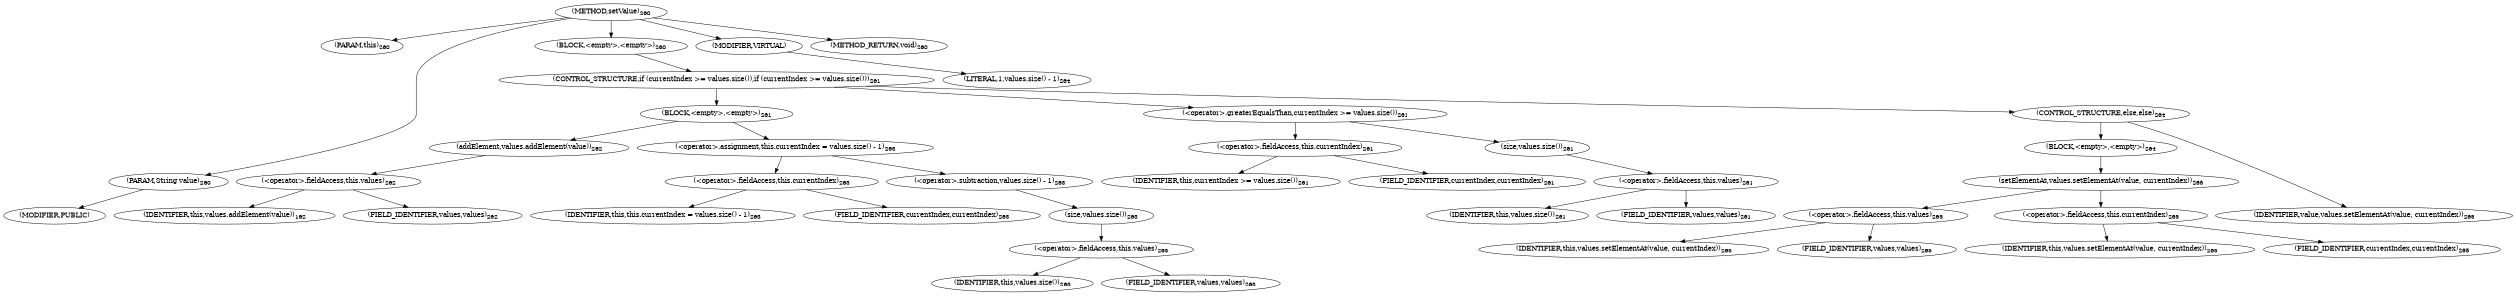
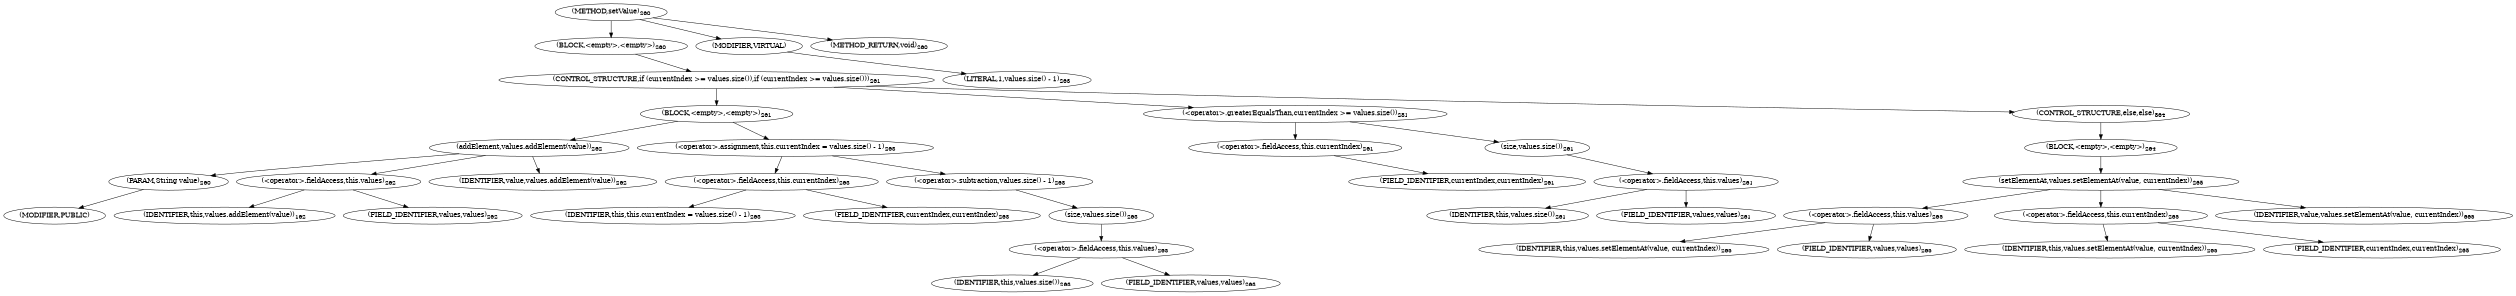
(362, 46) -> none
(1065, 79) -> (1065, 79)
(1403, 113) -> (1403, 113)
(2160, 113) -> (2160, 113)
(414, 118) -> (337, 164)
(2236, 160) -> (2230, 198)
none -> (543, 182)
(1221, 182) -> none
(2469, 215) -> (2469, 215)
